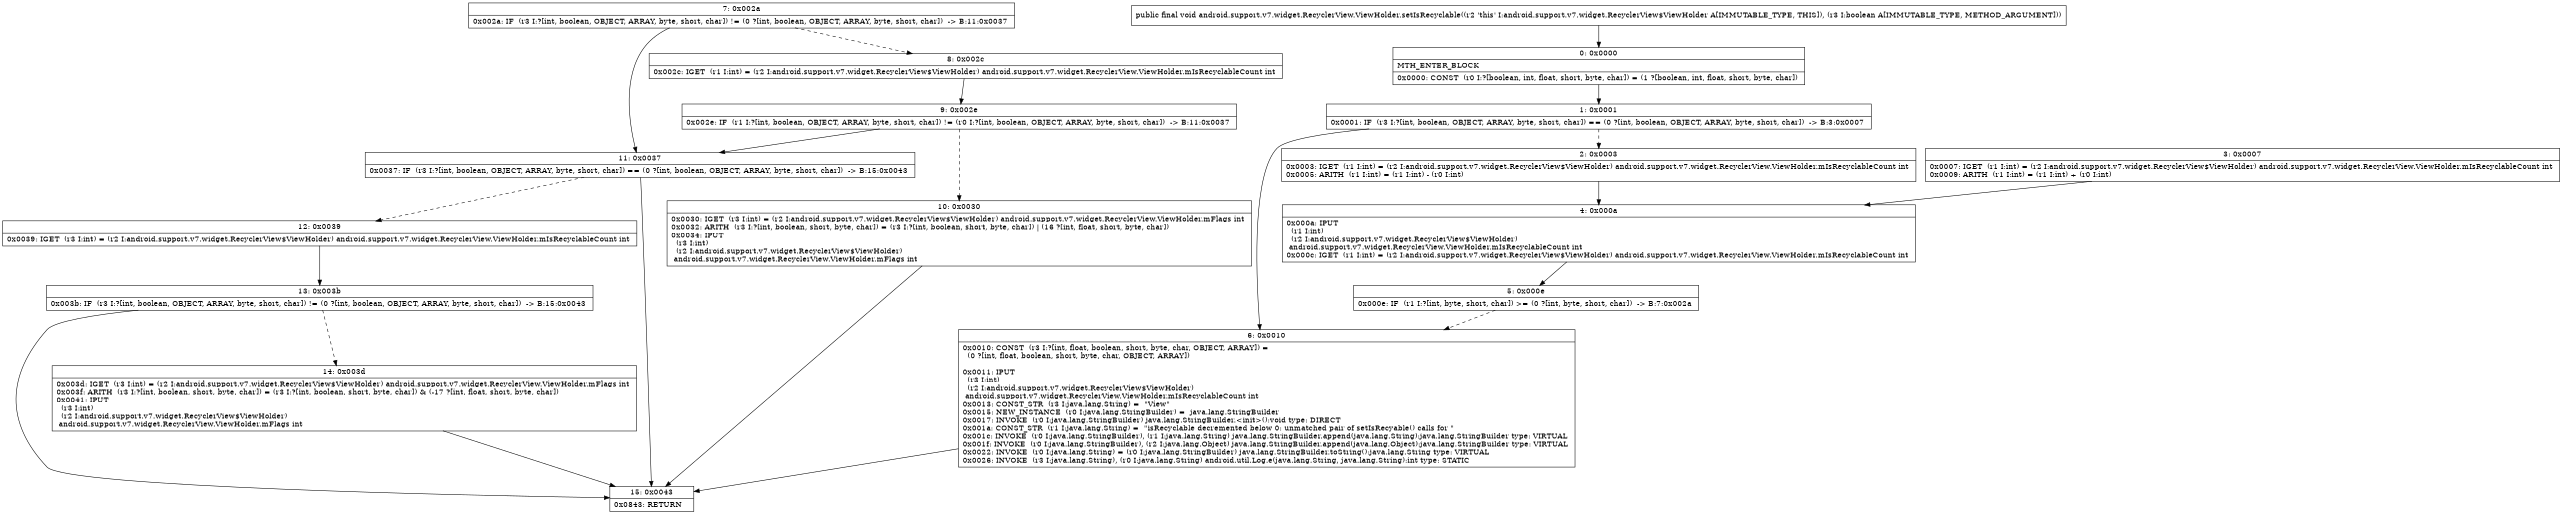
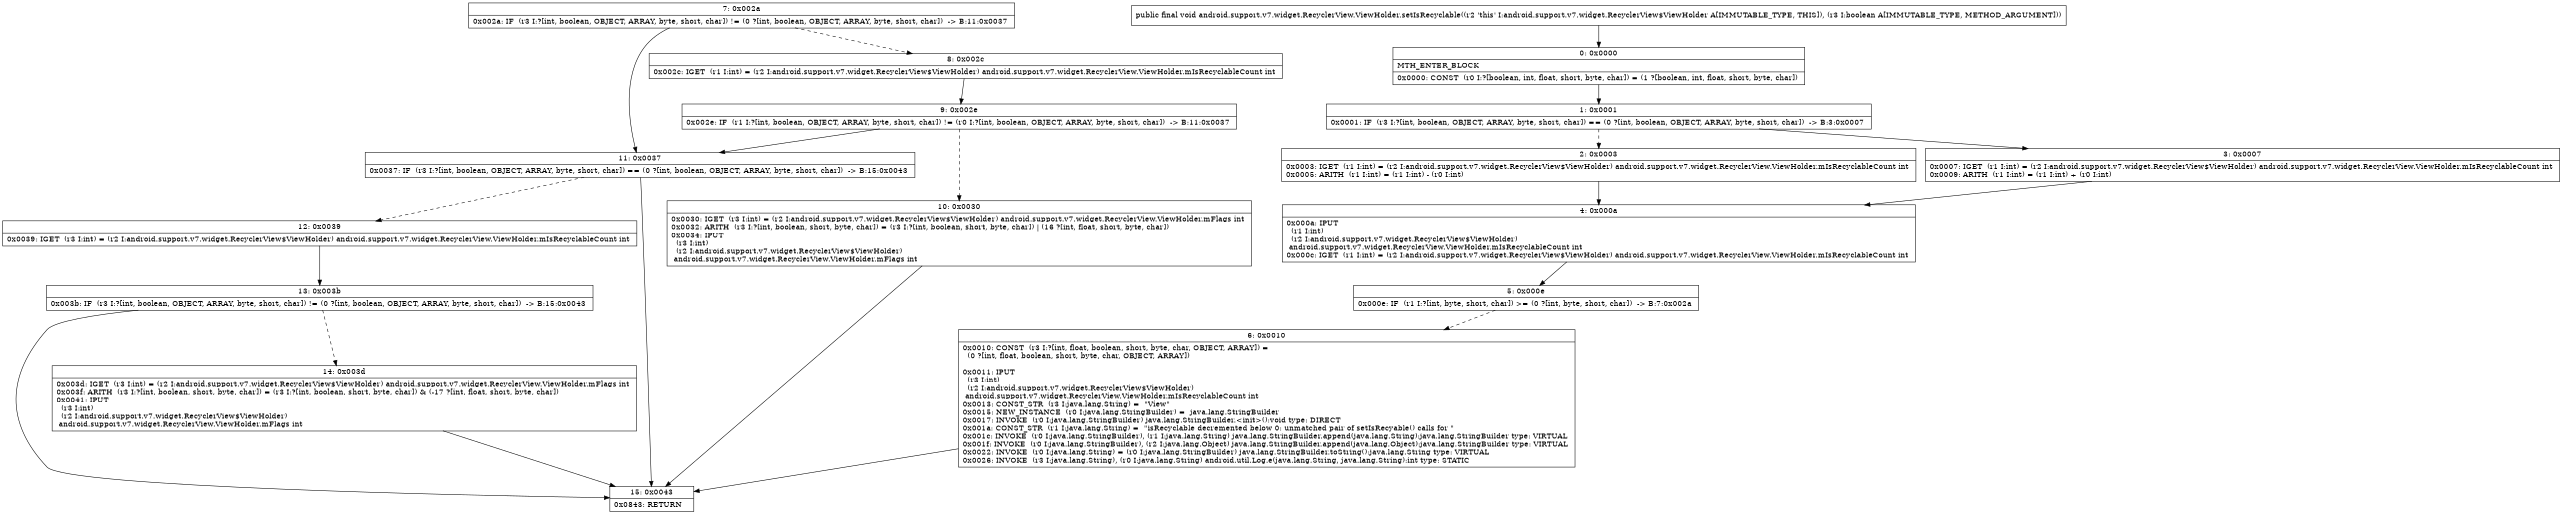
(1262, 187) -> (1891, 139)
